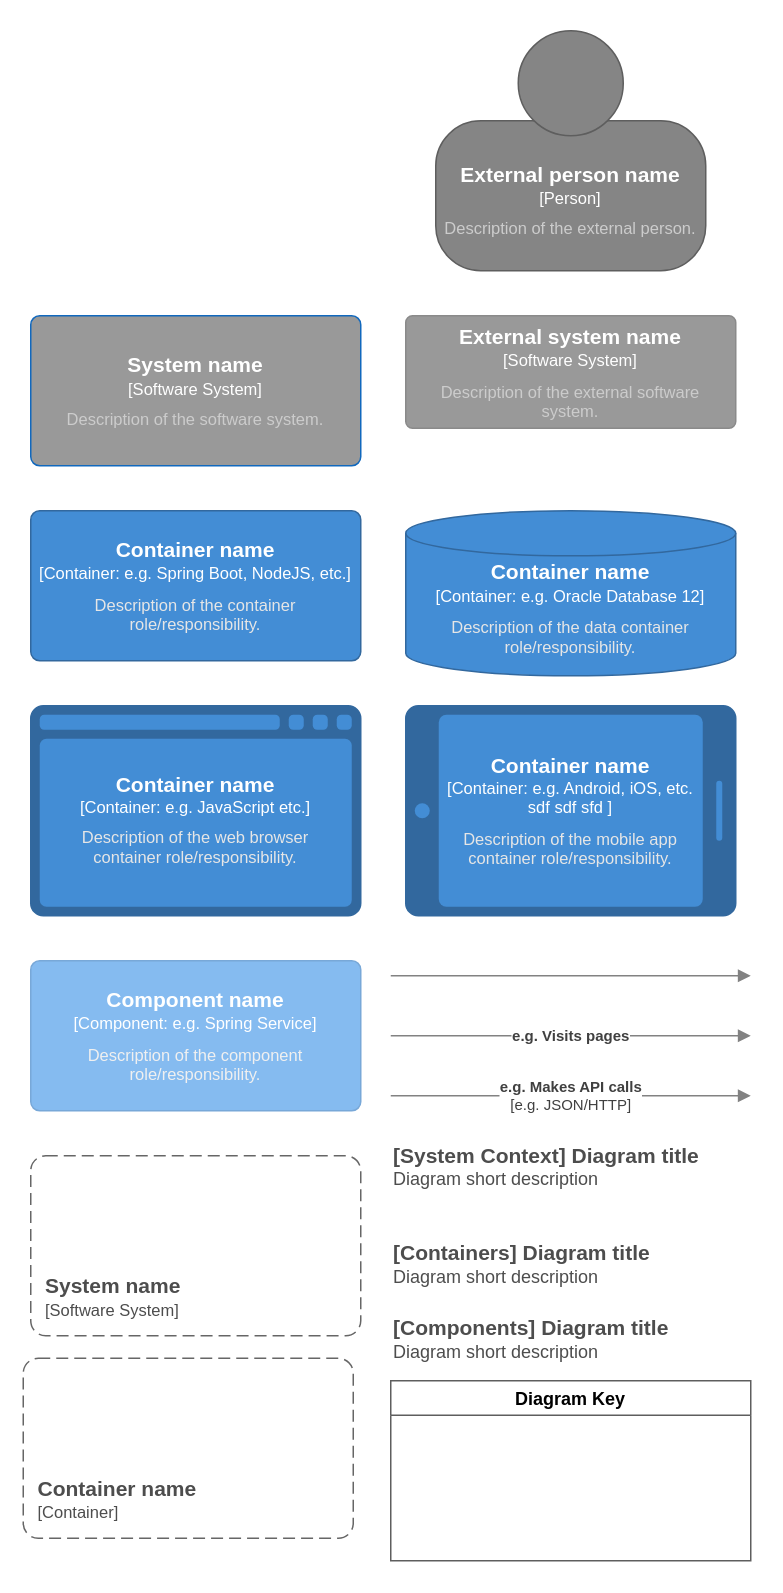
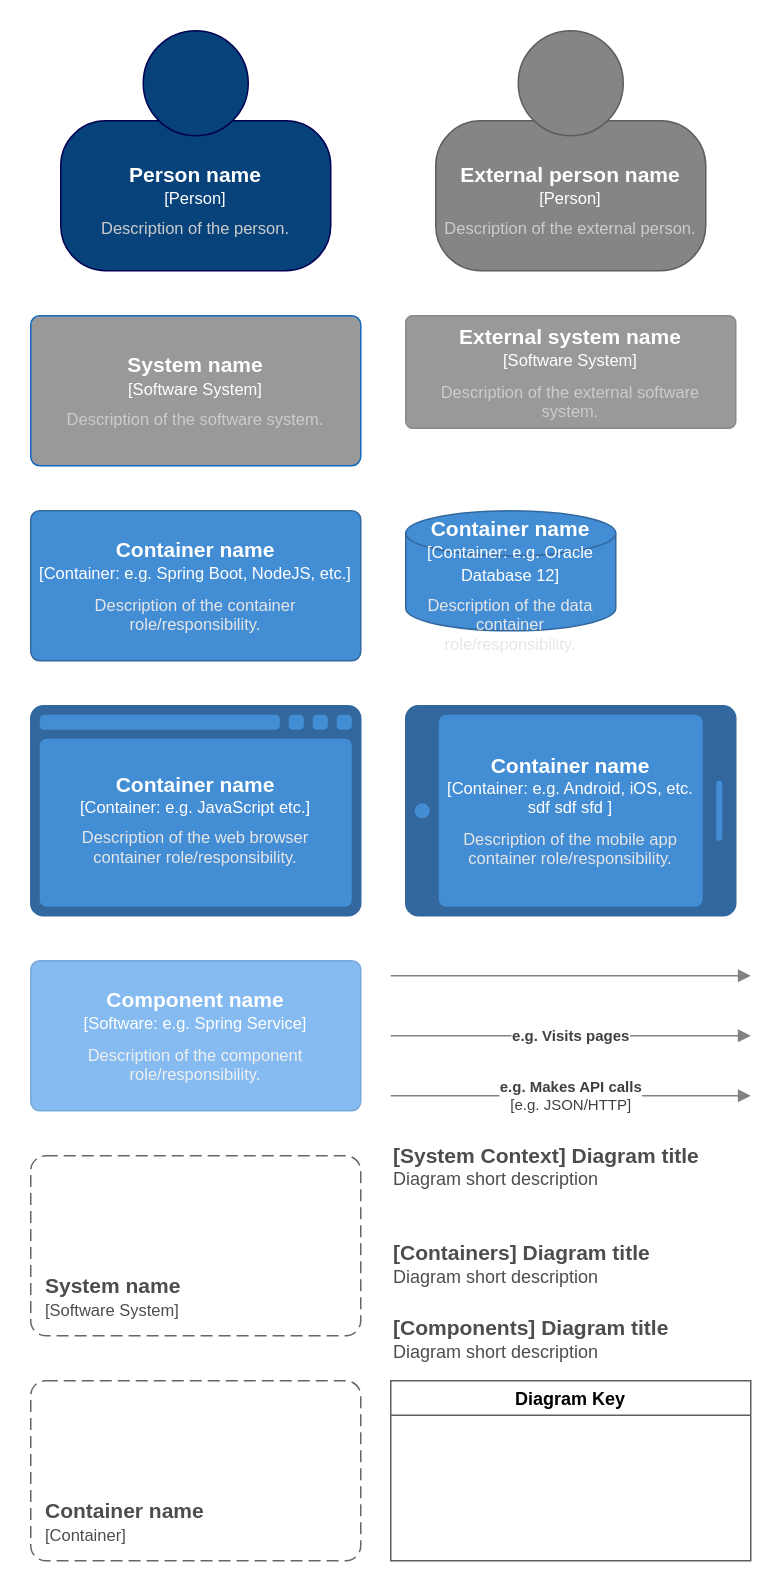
none -> (196, 151)
(571, 593) -> (511, 571)
(196, 1036) -> (196, 1036)
(188, 1448) -> (196, 1471)
